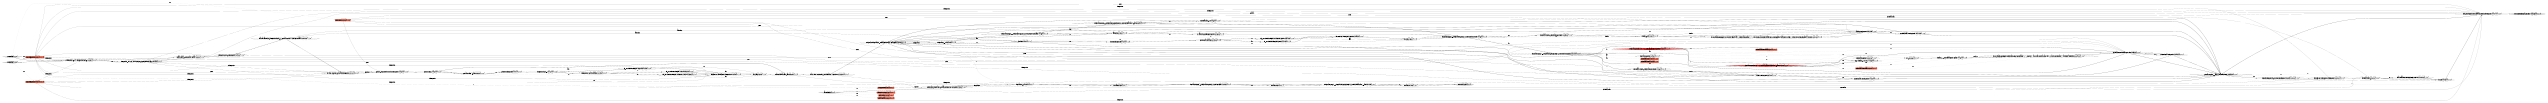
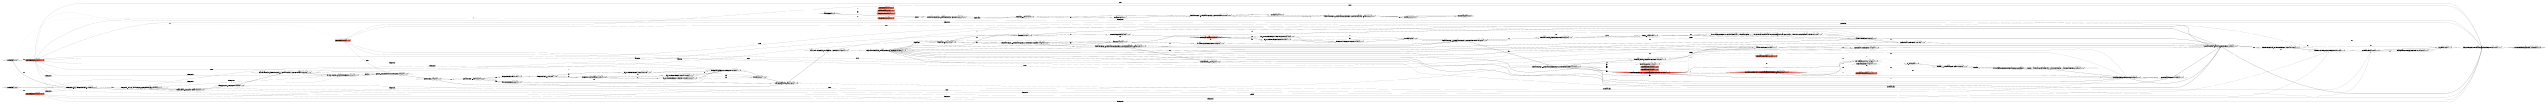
(1210, 40) -> (1210, 37)
none -> (512, 82)
